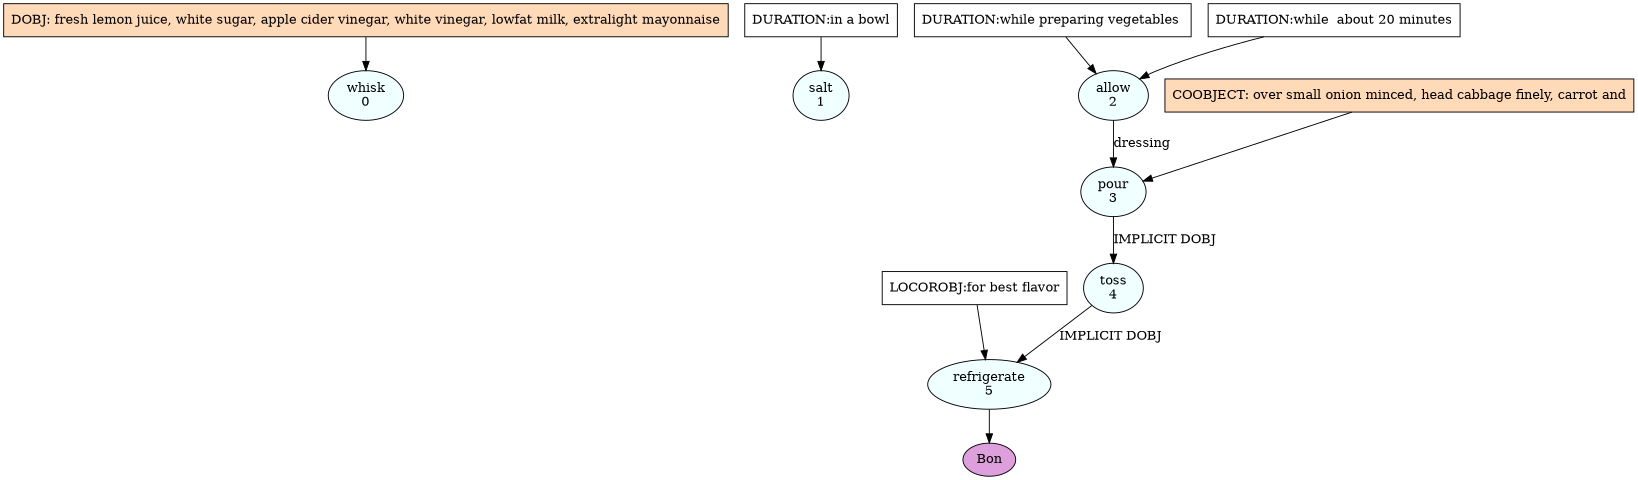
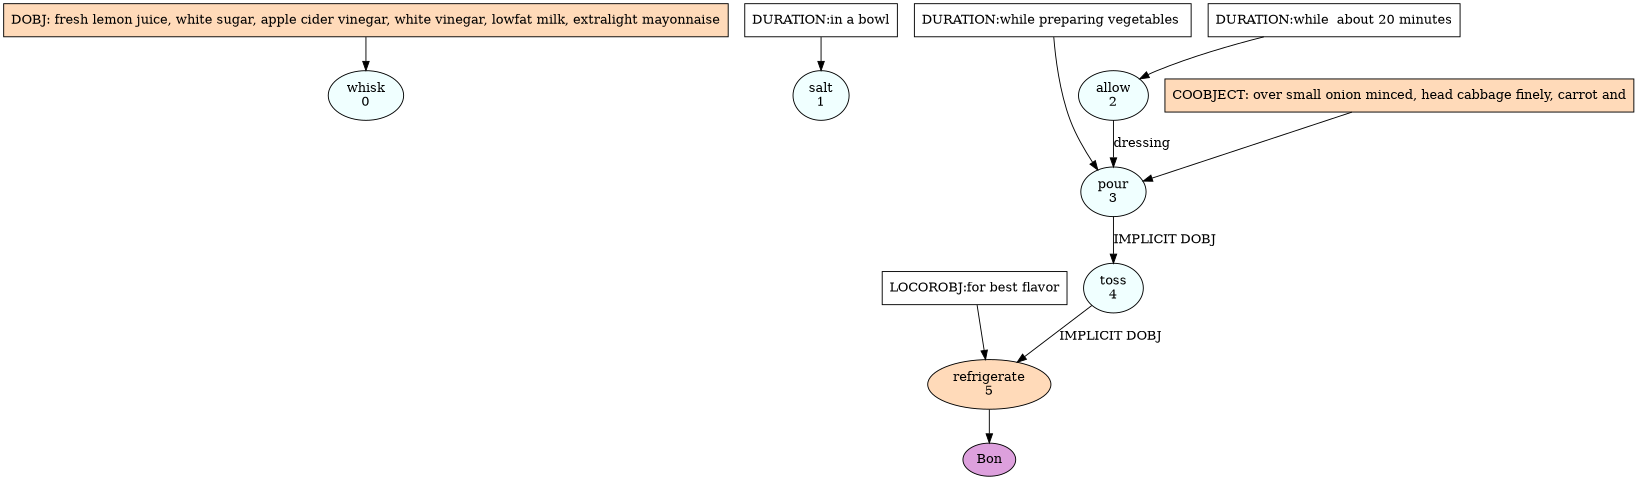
(1078, 52) -> (1065, 102)
(989, 384) -> (989, 384)
